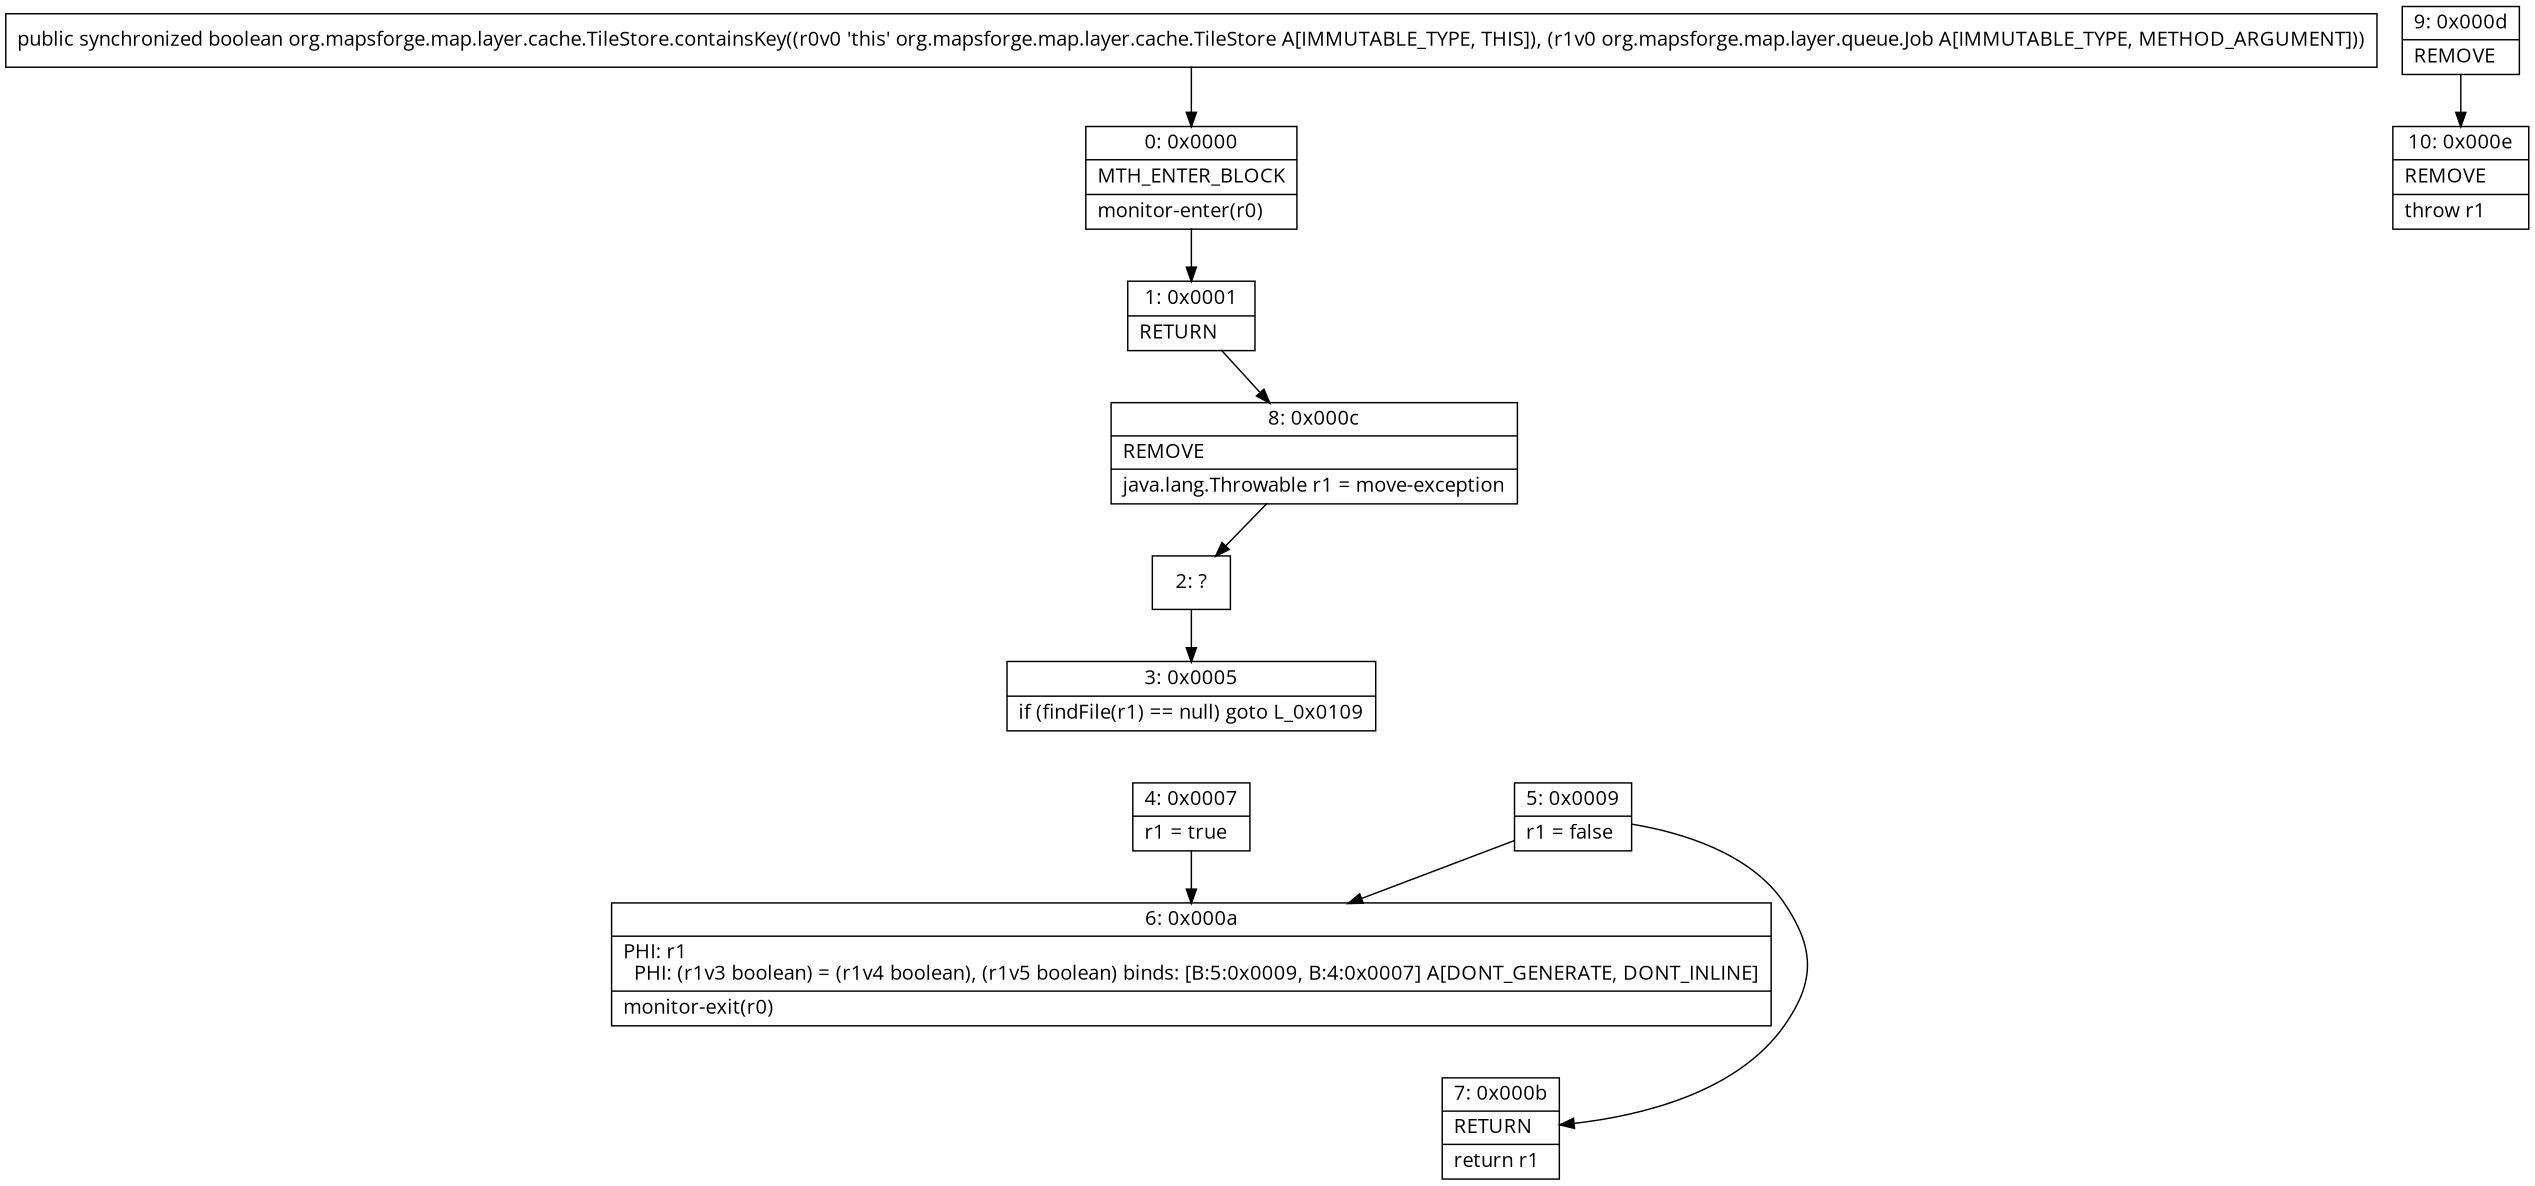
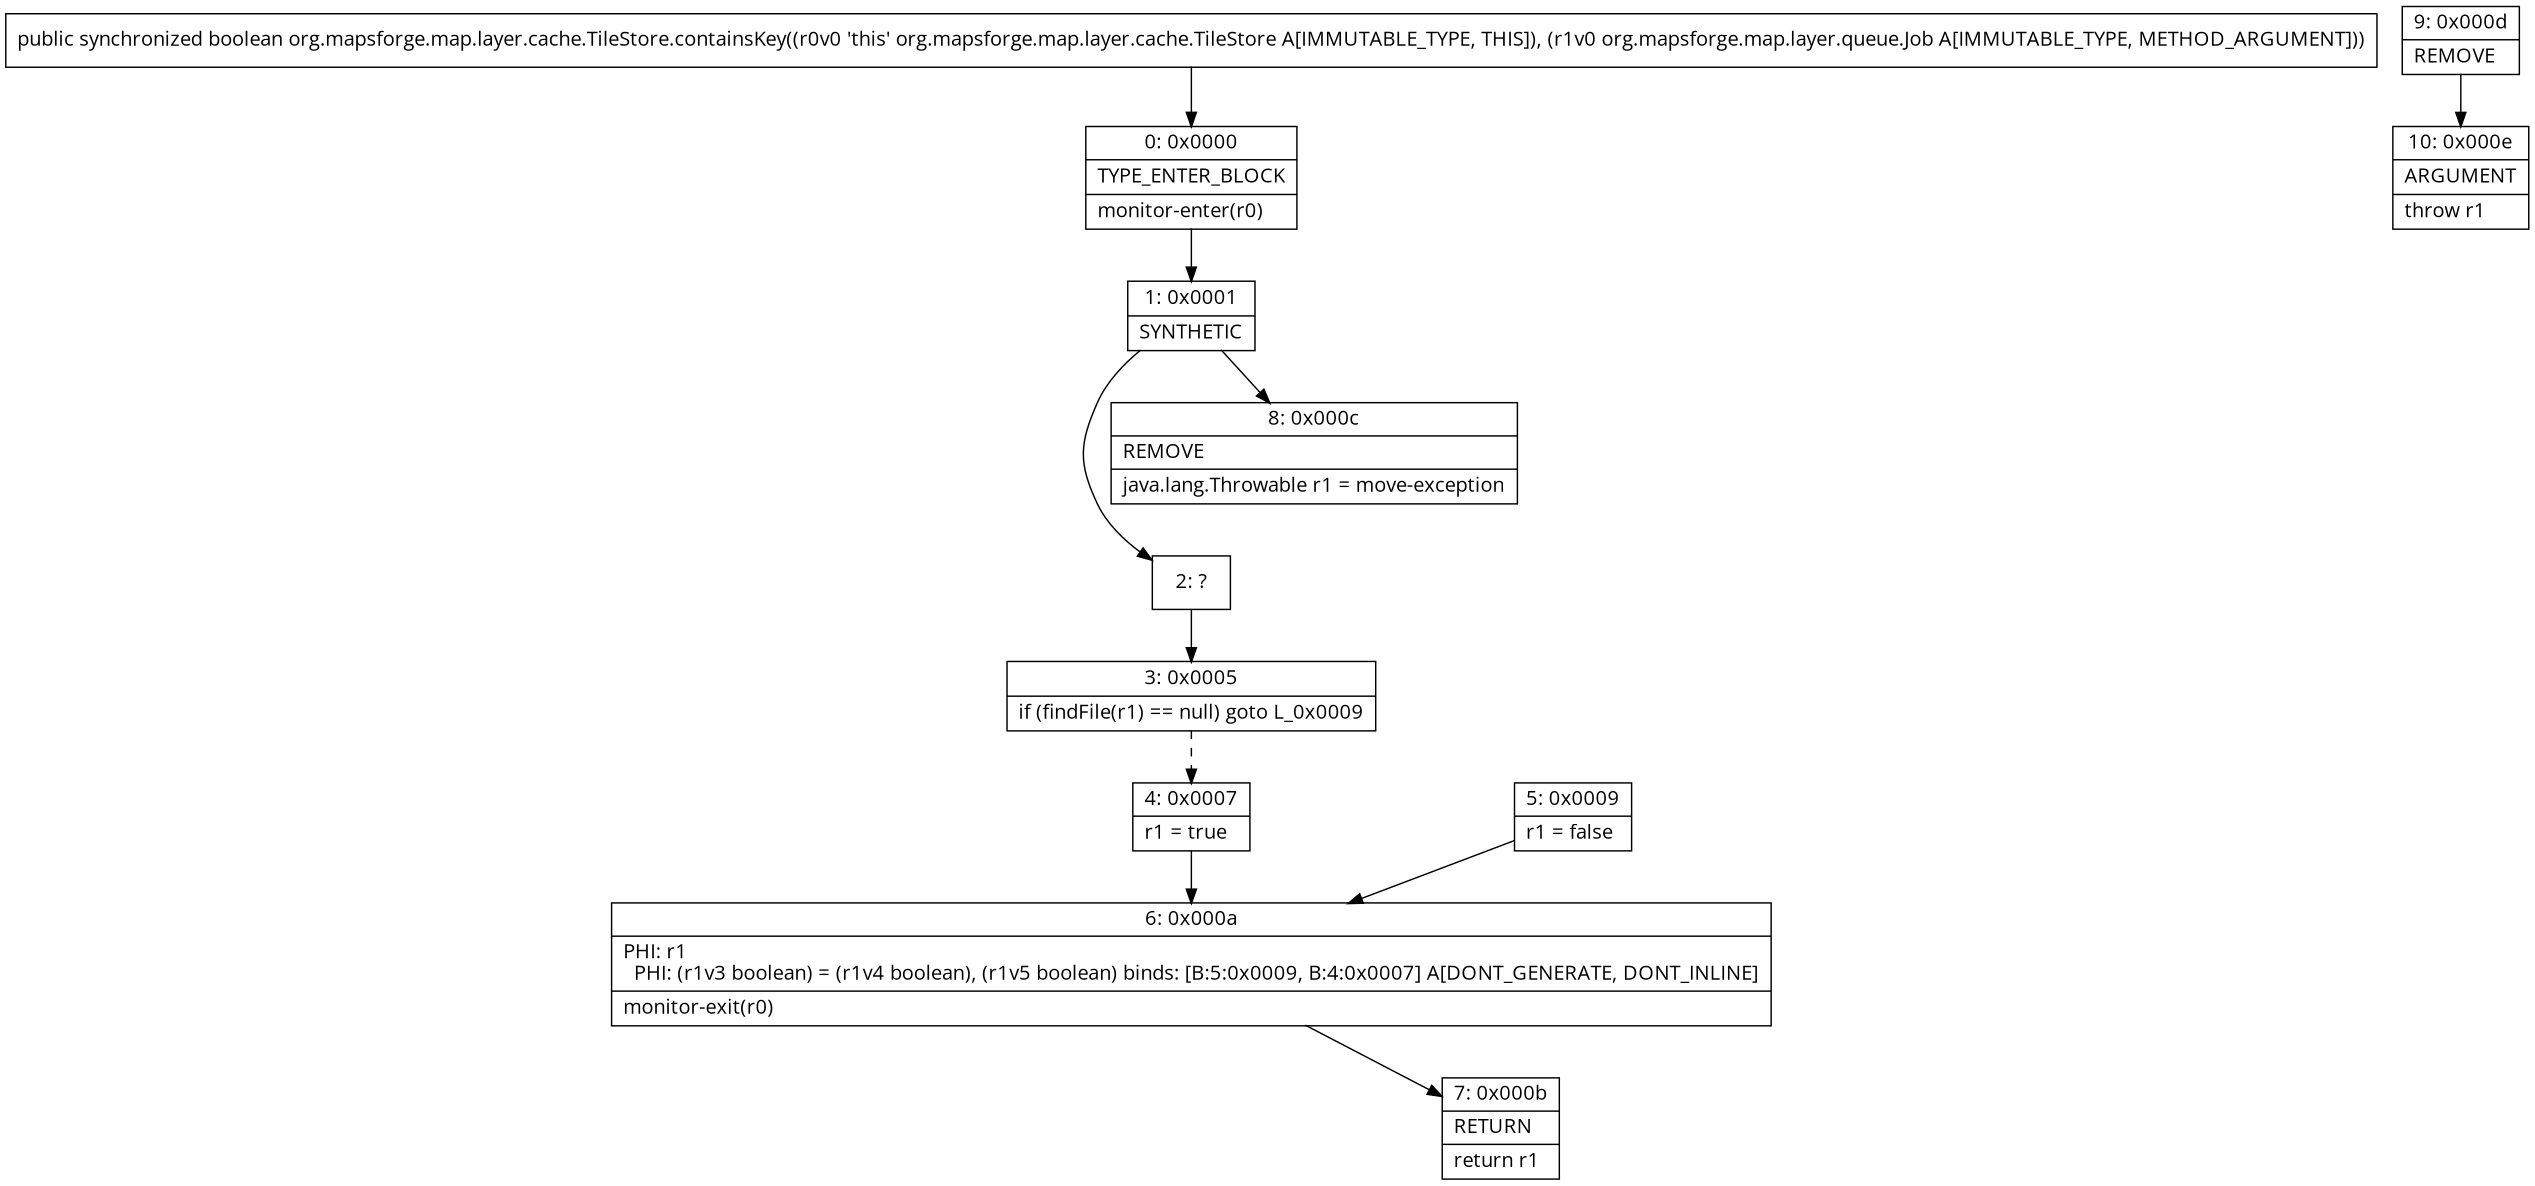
(1191, 176) -> (1191, 176)
(2446, 176) -> (2461, 176)
(1179, 333) -> (1191, 333)
(1246, 525) -> (1084, 451)
(1191, 713) -> (1191, 713)
none -> (1191, 750)
(1802, 995) -> (1367, 1057)
